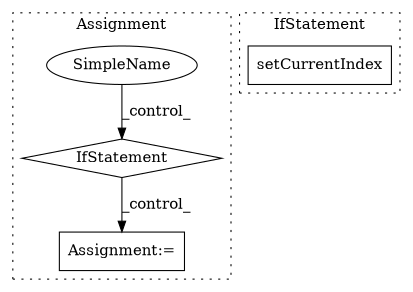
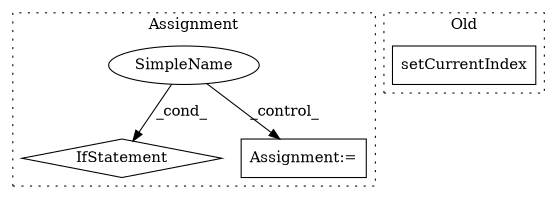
(320, 25) -> (464, 25)
(156, 112) -> (182, 112)
(122, 199) -> (239, 108)
